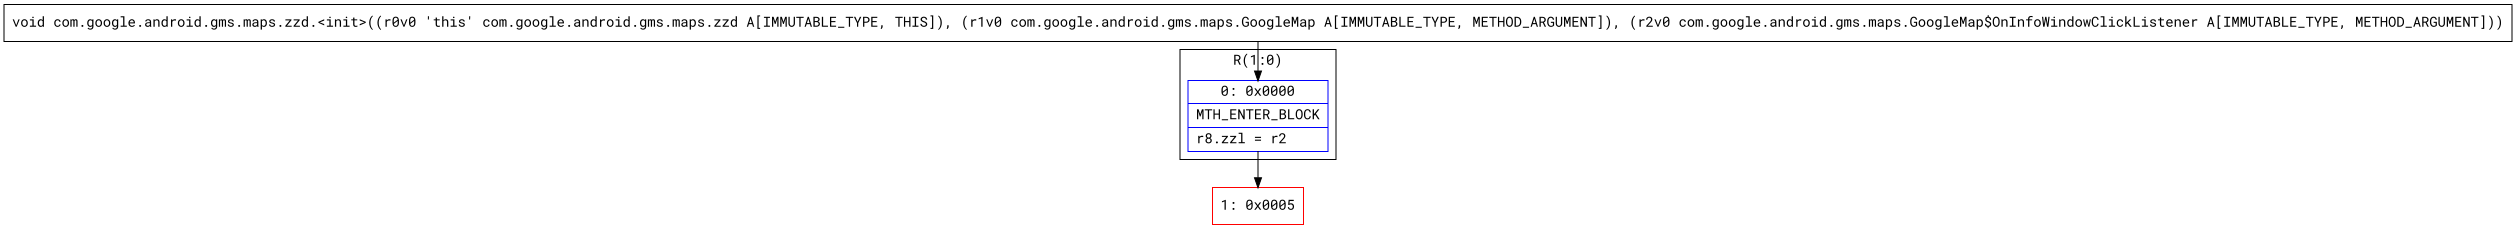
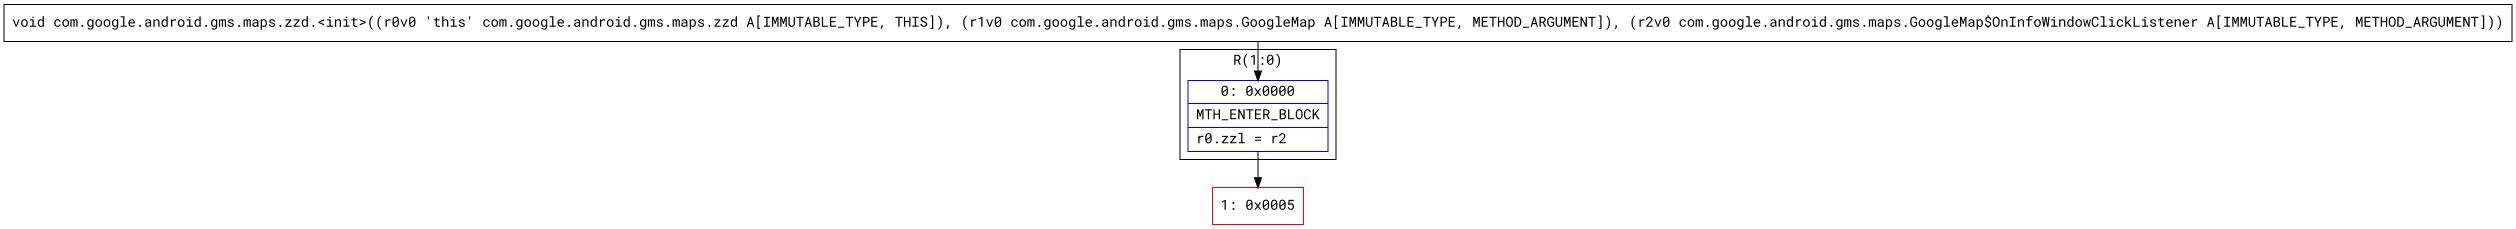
(1242, 139) -> (1242, 139)
